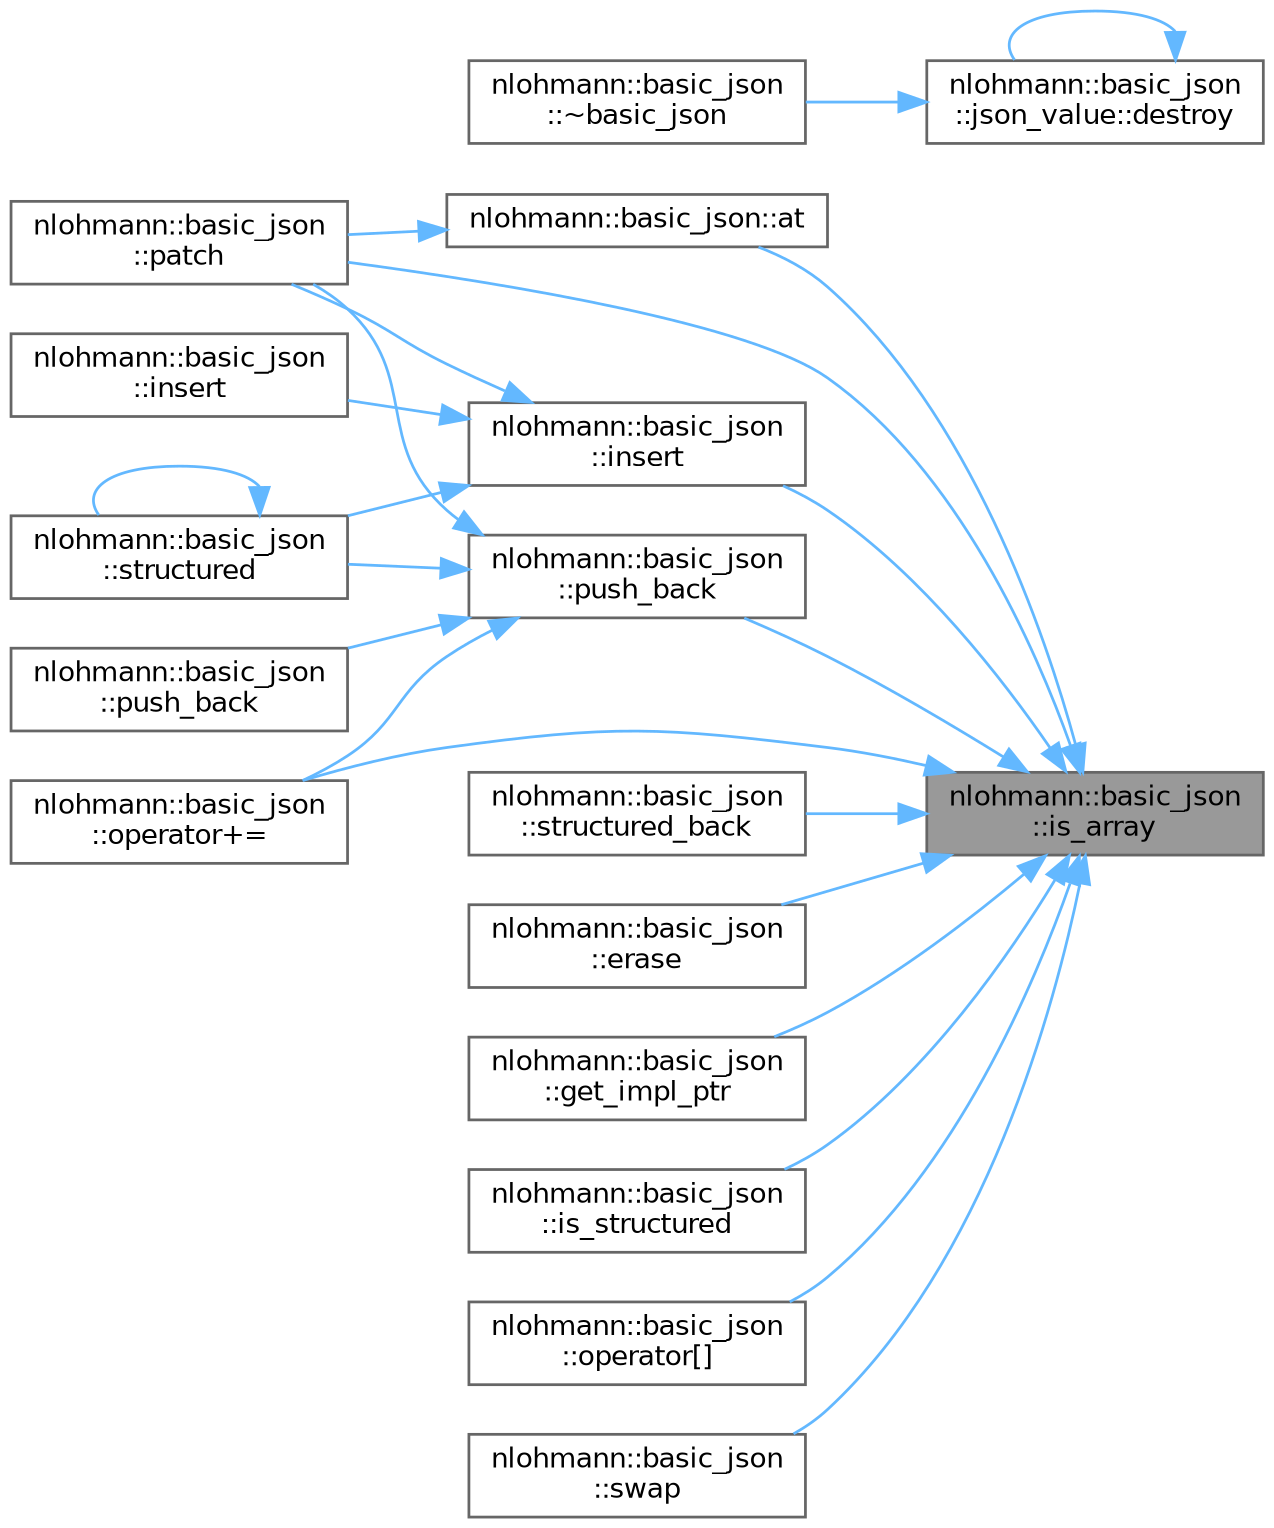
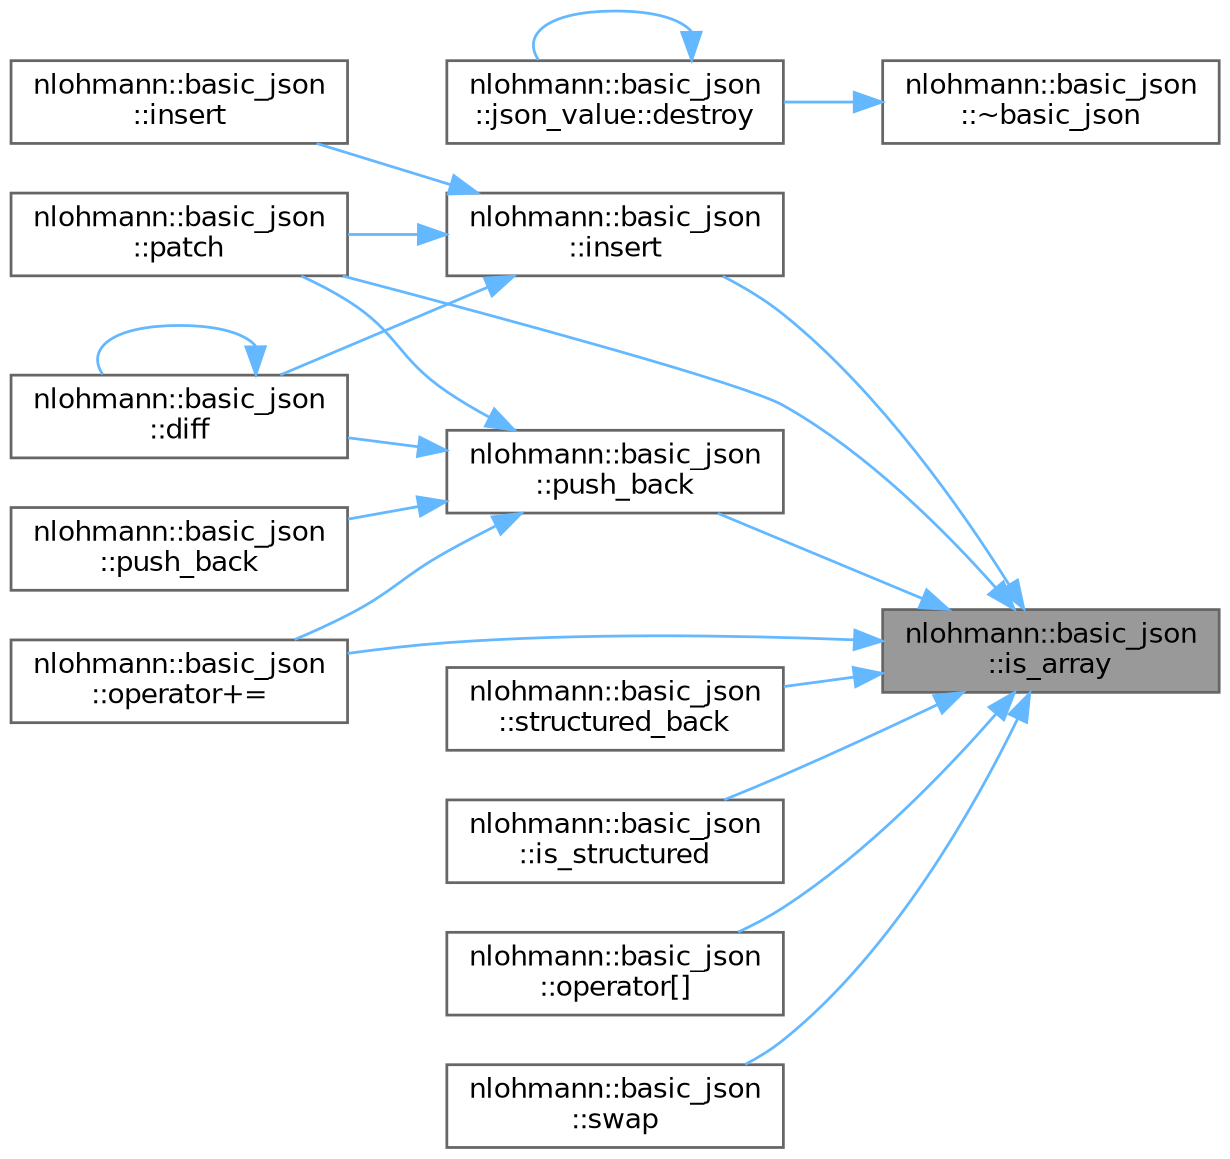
(852, 102) -> (819, 102)
(637, 221) -> none
(179, 557) -> (179, 417)
(637, 946) -> none
(637, 1079) -> none
